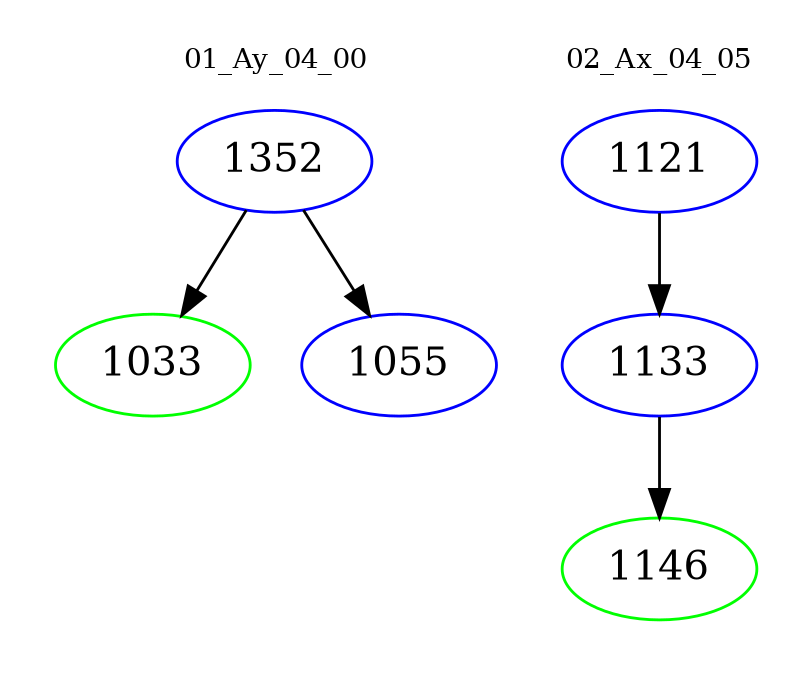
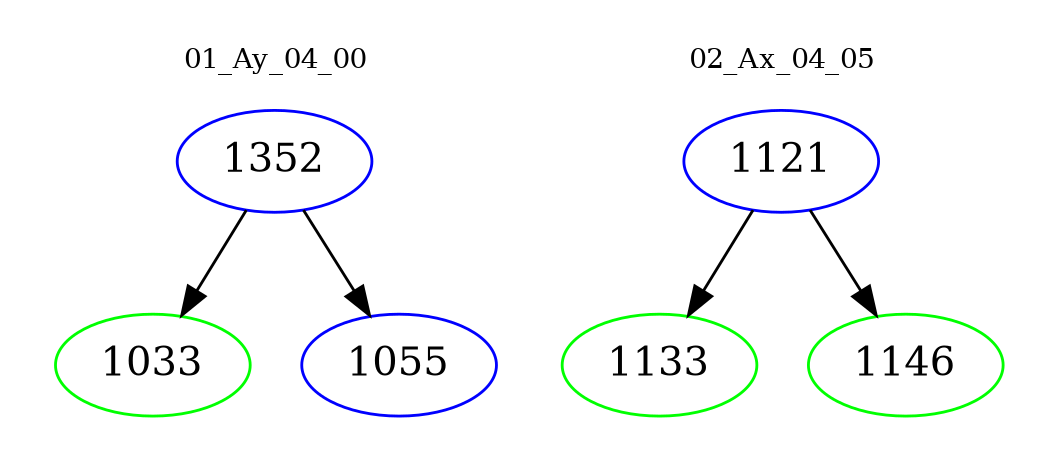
(660, 365) -> (660, 365)
(660, 453) -> (835, 250)
